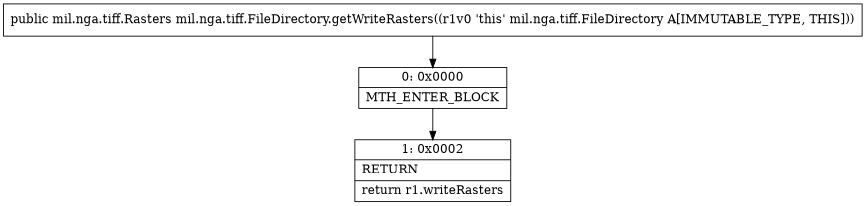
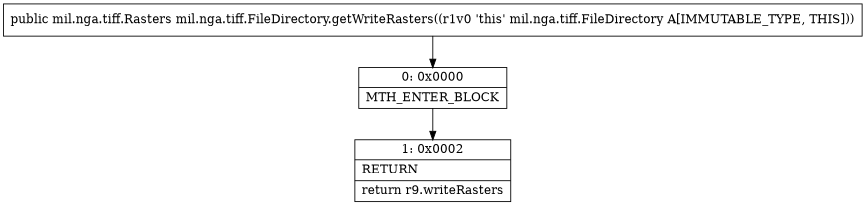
(433, 191) -> (433, 191)
